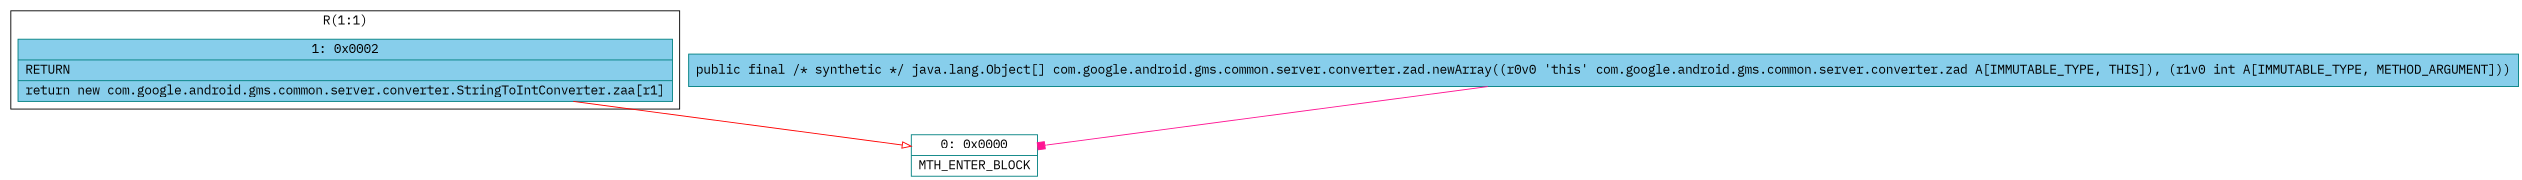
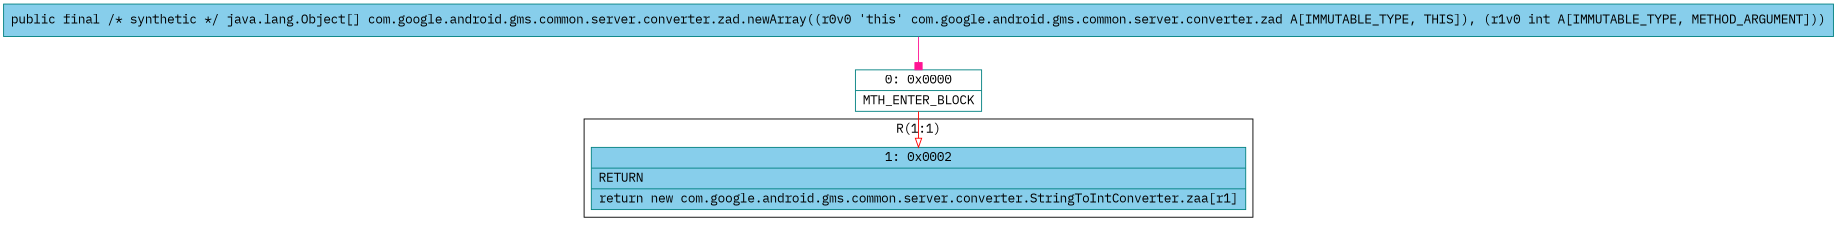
(738, 123) -> (919, 125)
